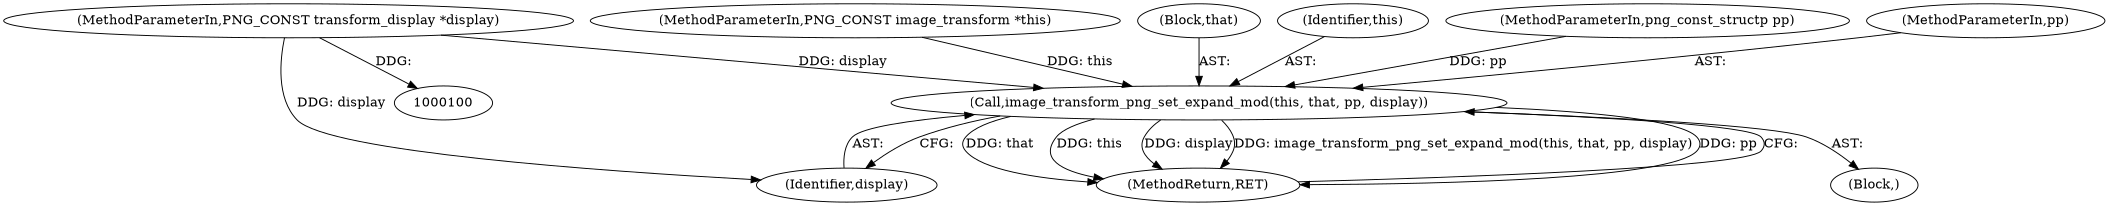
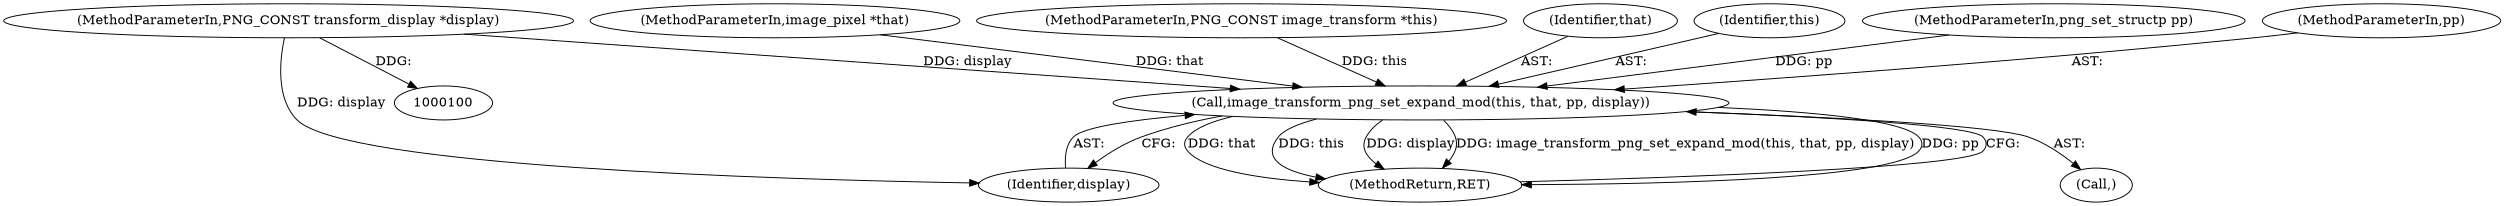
none -> (775, 21)
(1199, 21) -> (1600, 21)
(1648, 21) -> (2054, 21)
(1874, 185) -> (2096, 185)
